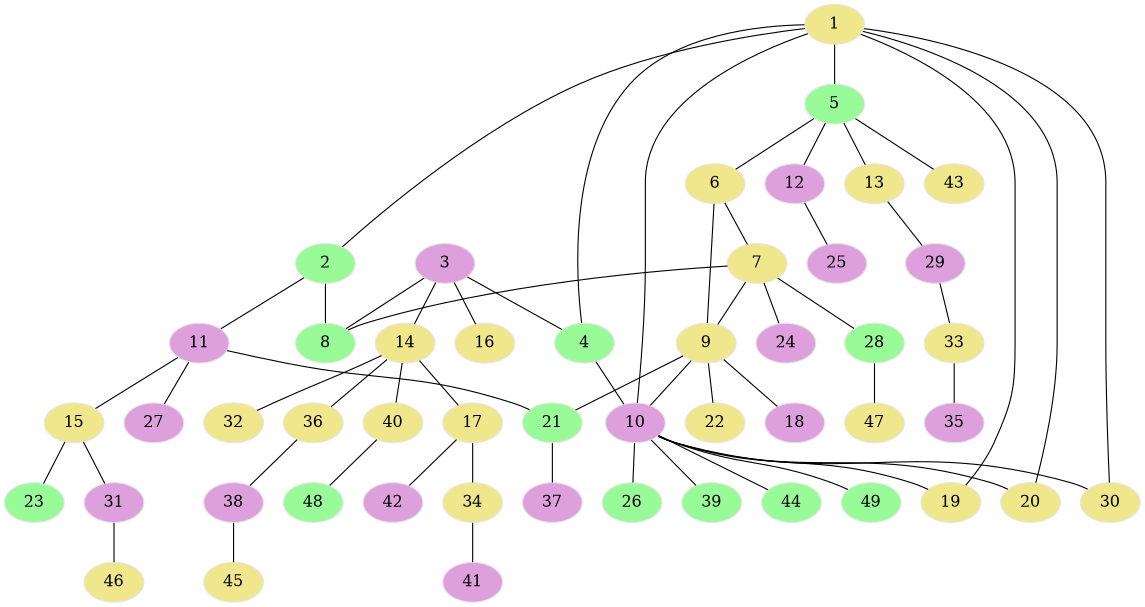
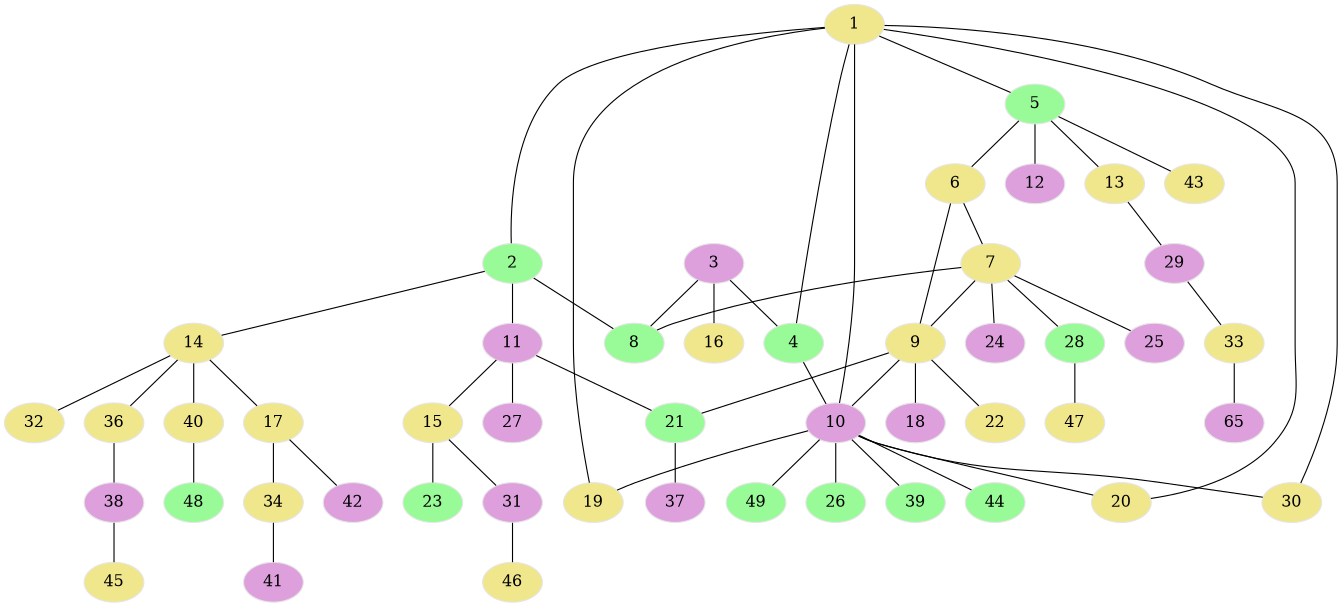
(816, 224) -> (1073, 303)
(427, 300) -> (353, 303)
(954, 423) -> (1234, 423)
